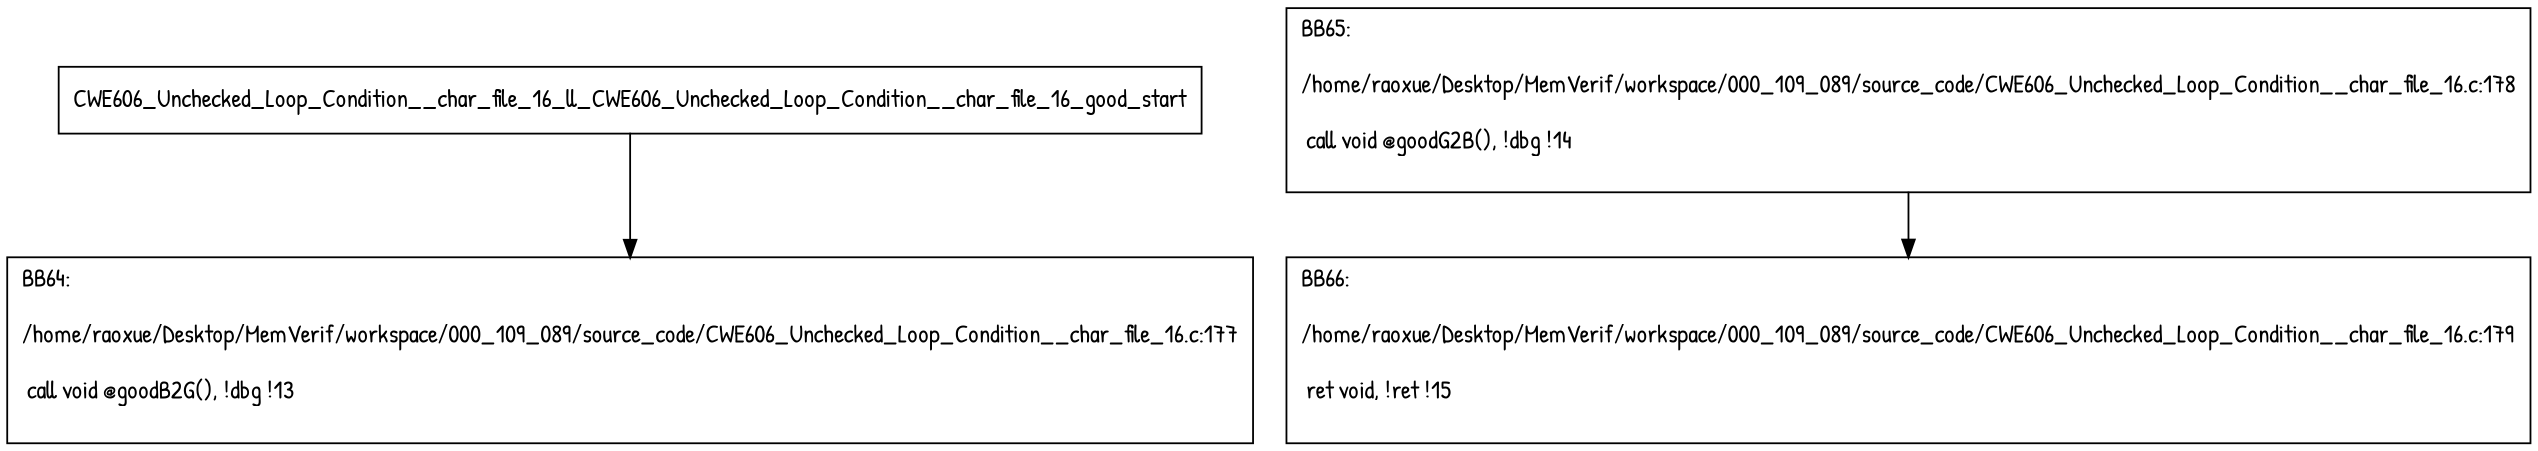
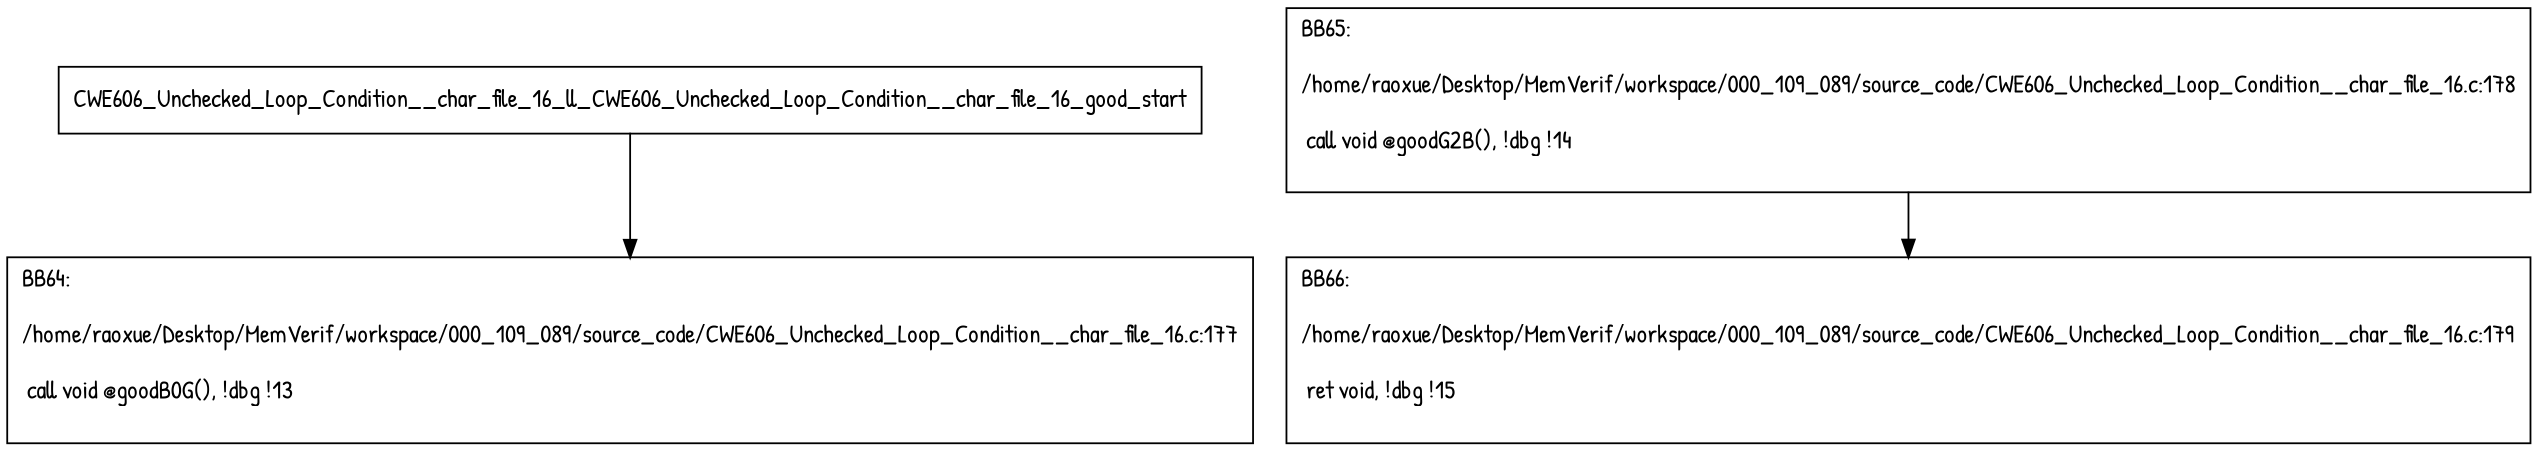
(158, 391) -> (158, 391)
(1377, 391) -> (1379, 391)
